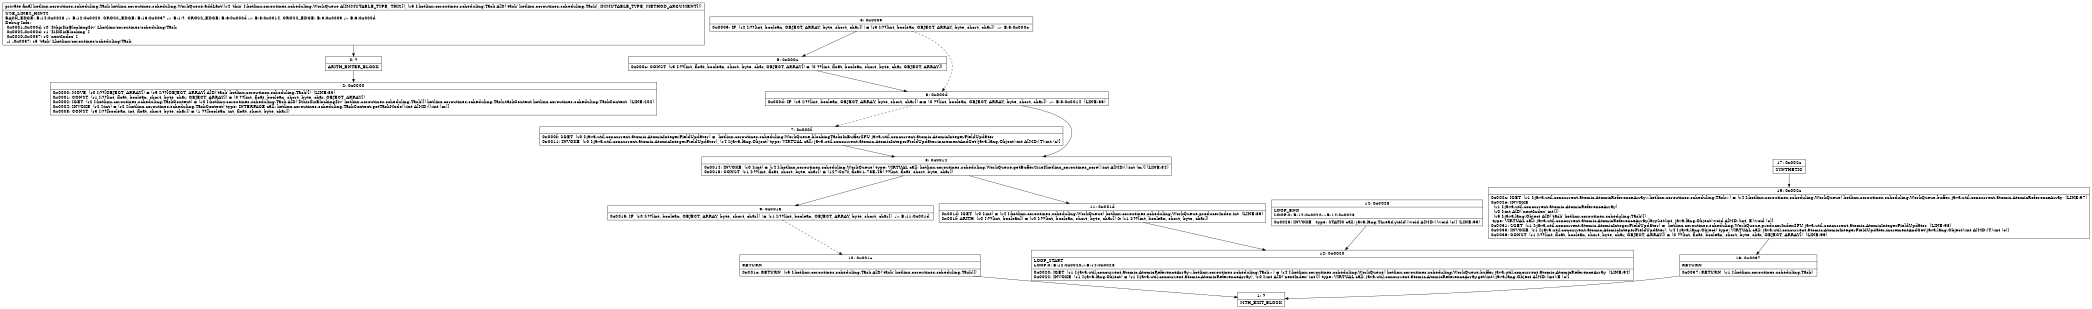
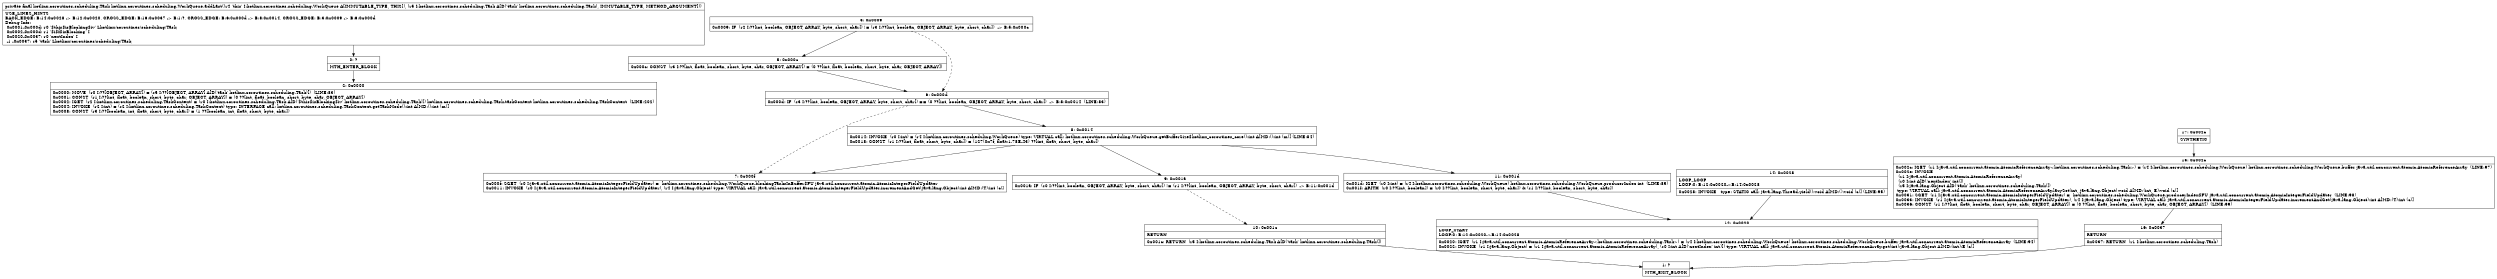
(354, 67) -> (354, 67)
(867, 151) -> (915, 159)
(1287, 210) -> (1693, 180)
